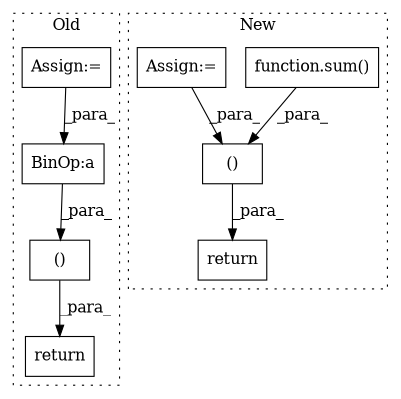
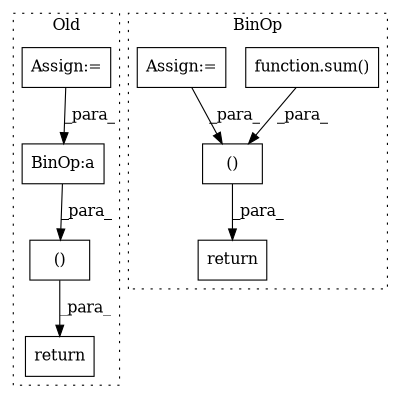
(258, 26) -> (258, 26)
